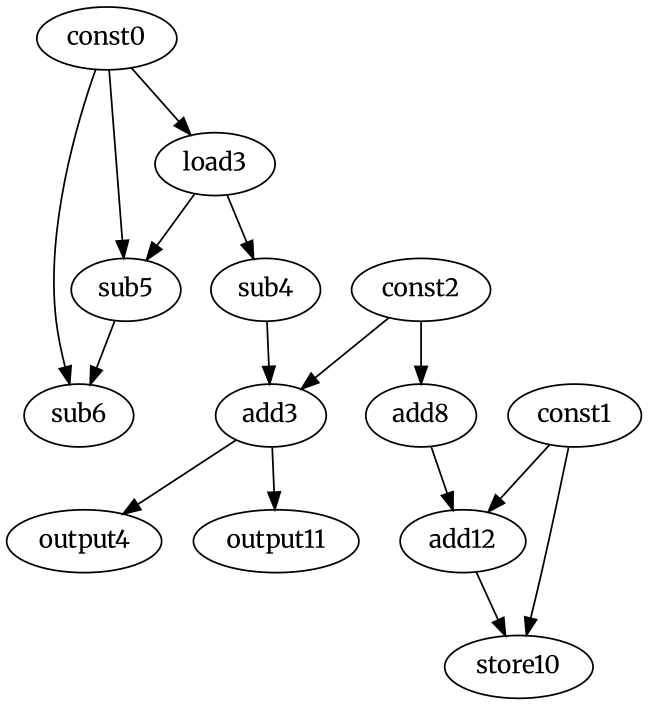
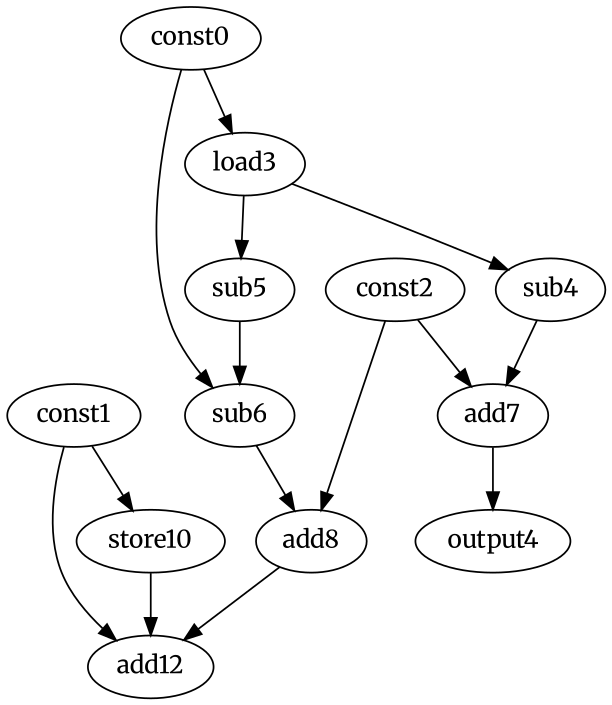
(116, 155) -> none
(271, 416) -> (493, 416)
none -> (271, 470)
(276, 541) -> none
(487, 596) -> (151, 595)
